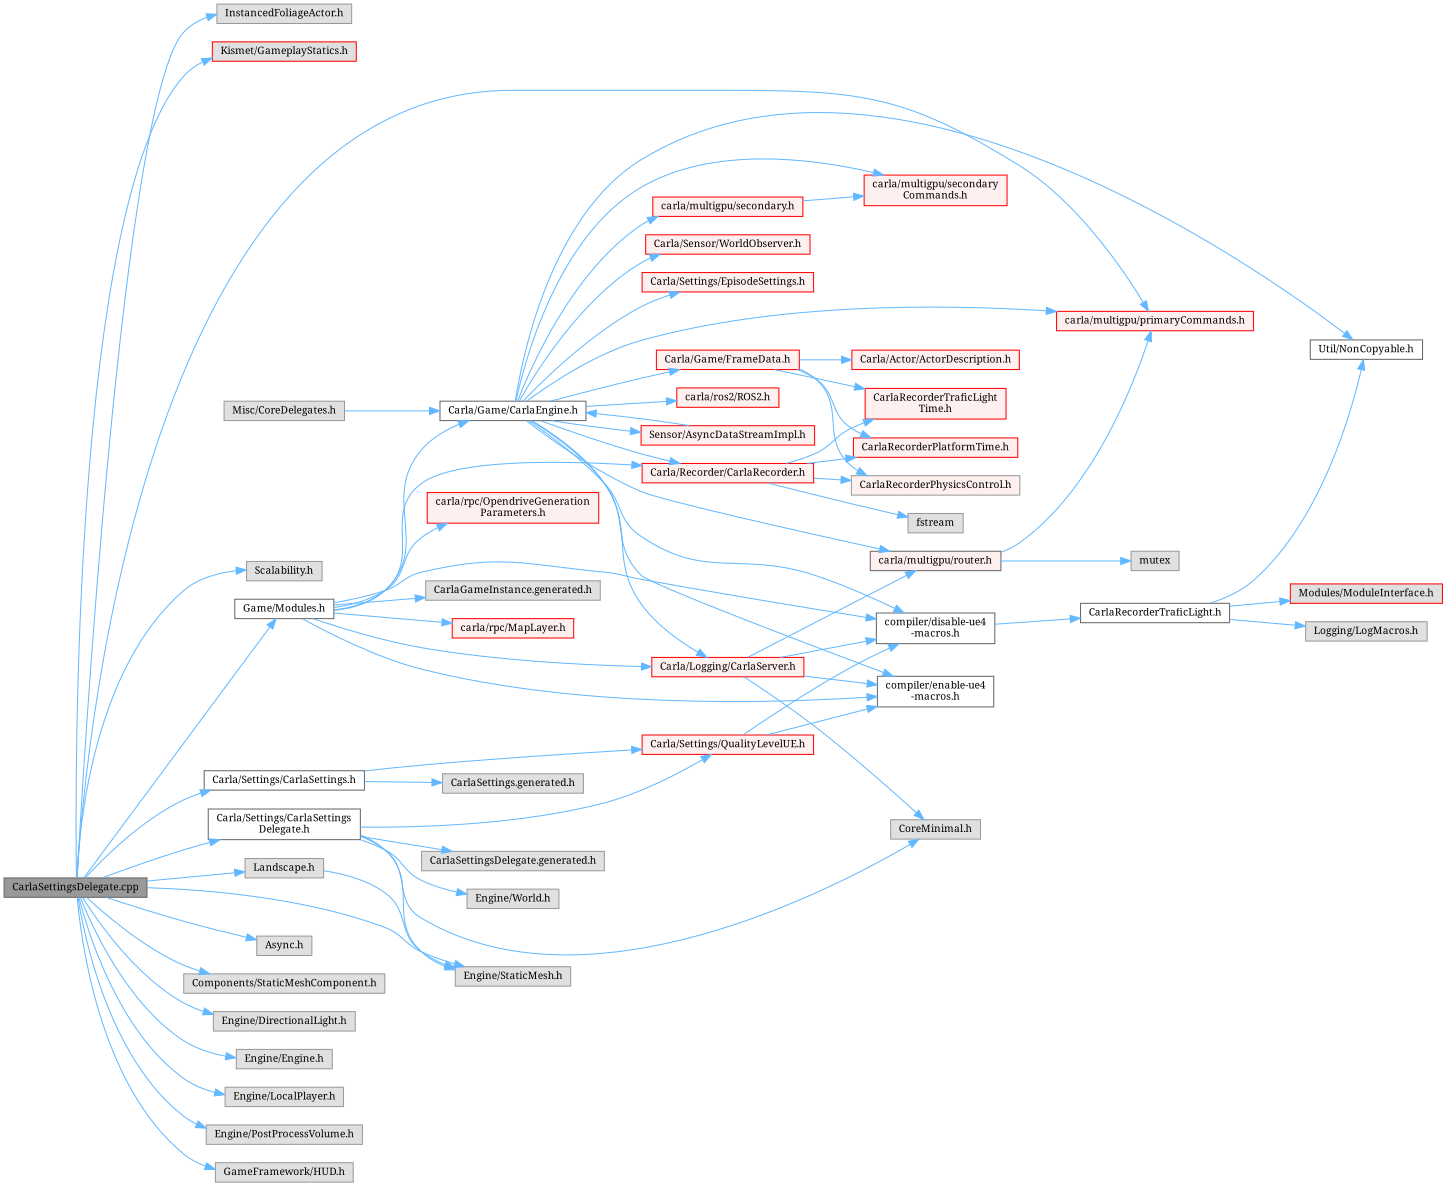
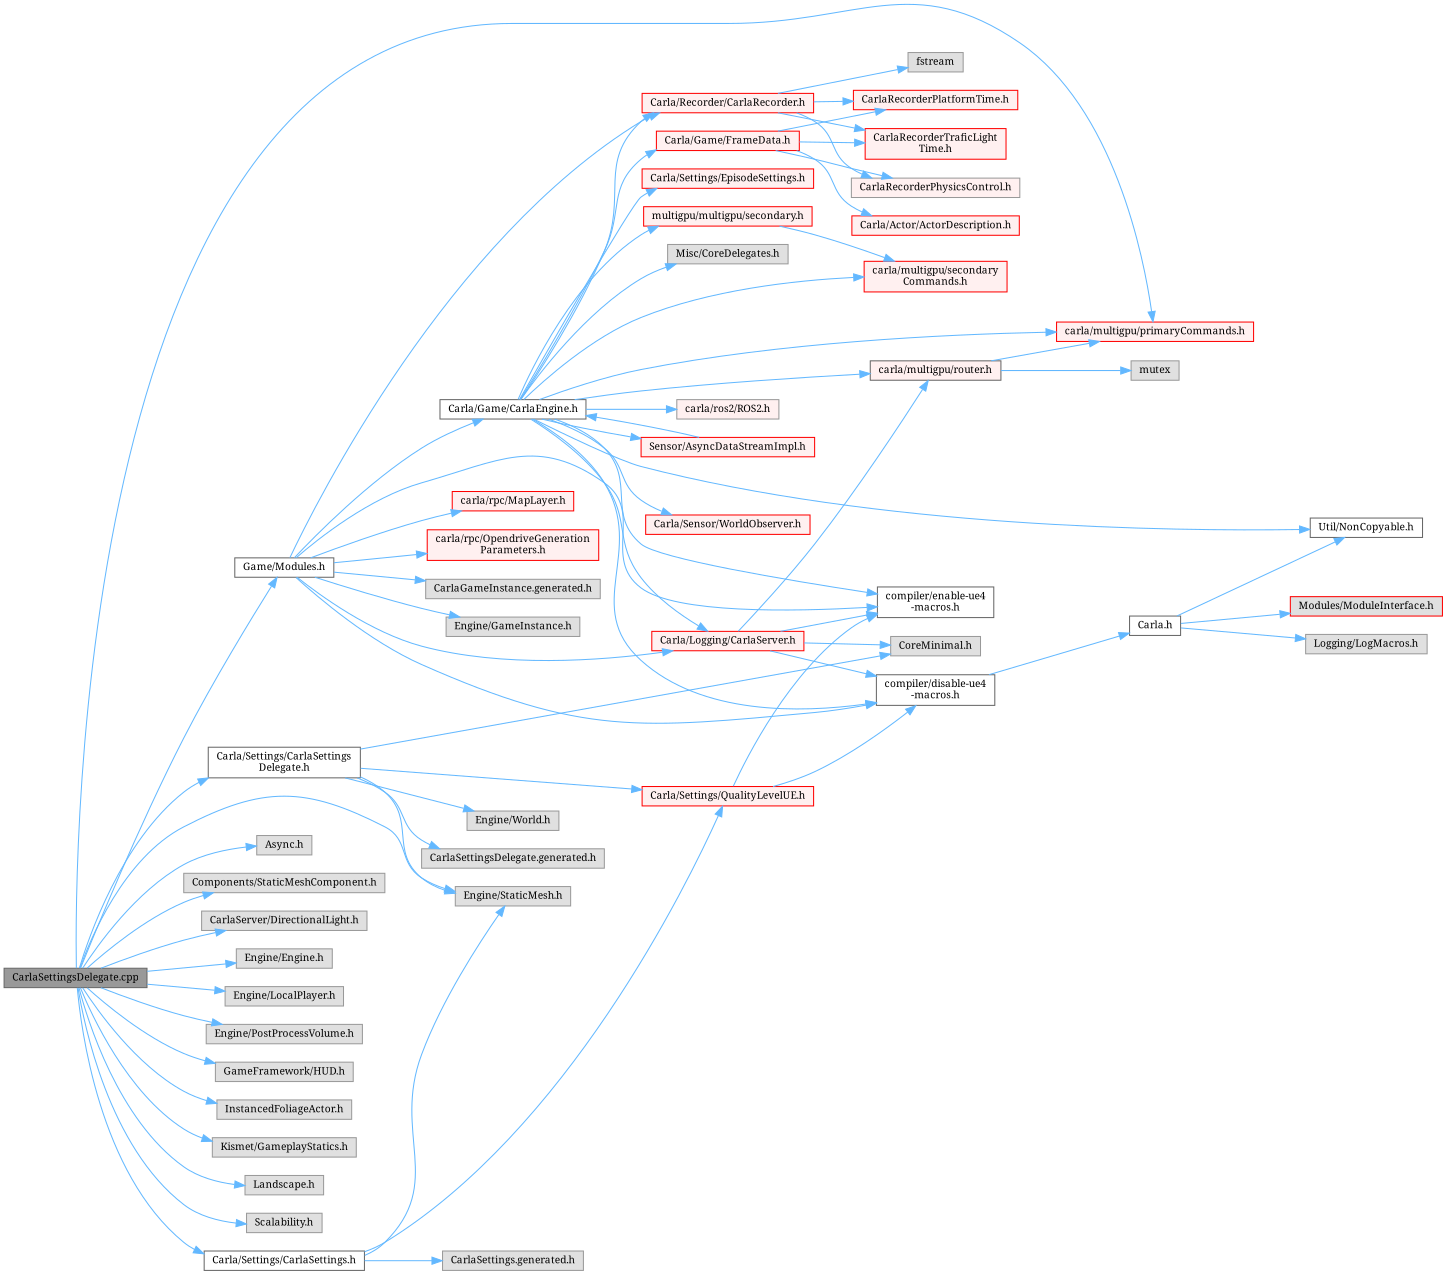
(284, 52) -> (284, 1147)
(728, 207) -> (728, 216)
(728, 398) -> (728, 409)
(387, 411) -> (585, 323)
(1155, 613) -> (1155, 626)
none -> (513, 627)
(396, 904) -> (414, 1084)
(284, 1021) -> (284, 921)
